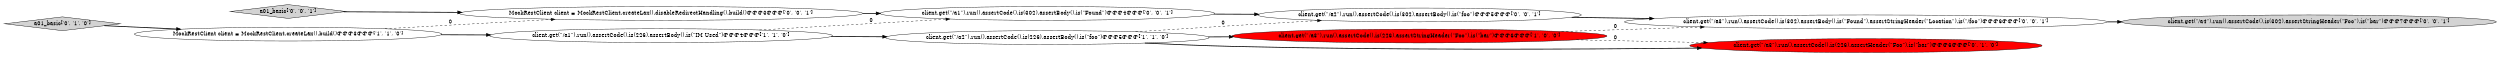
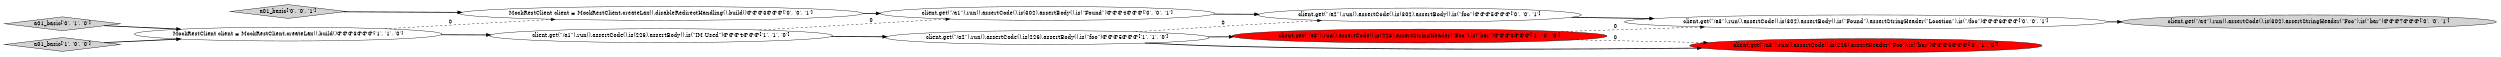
none -> (62, 44)
